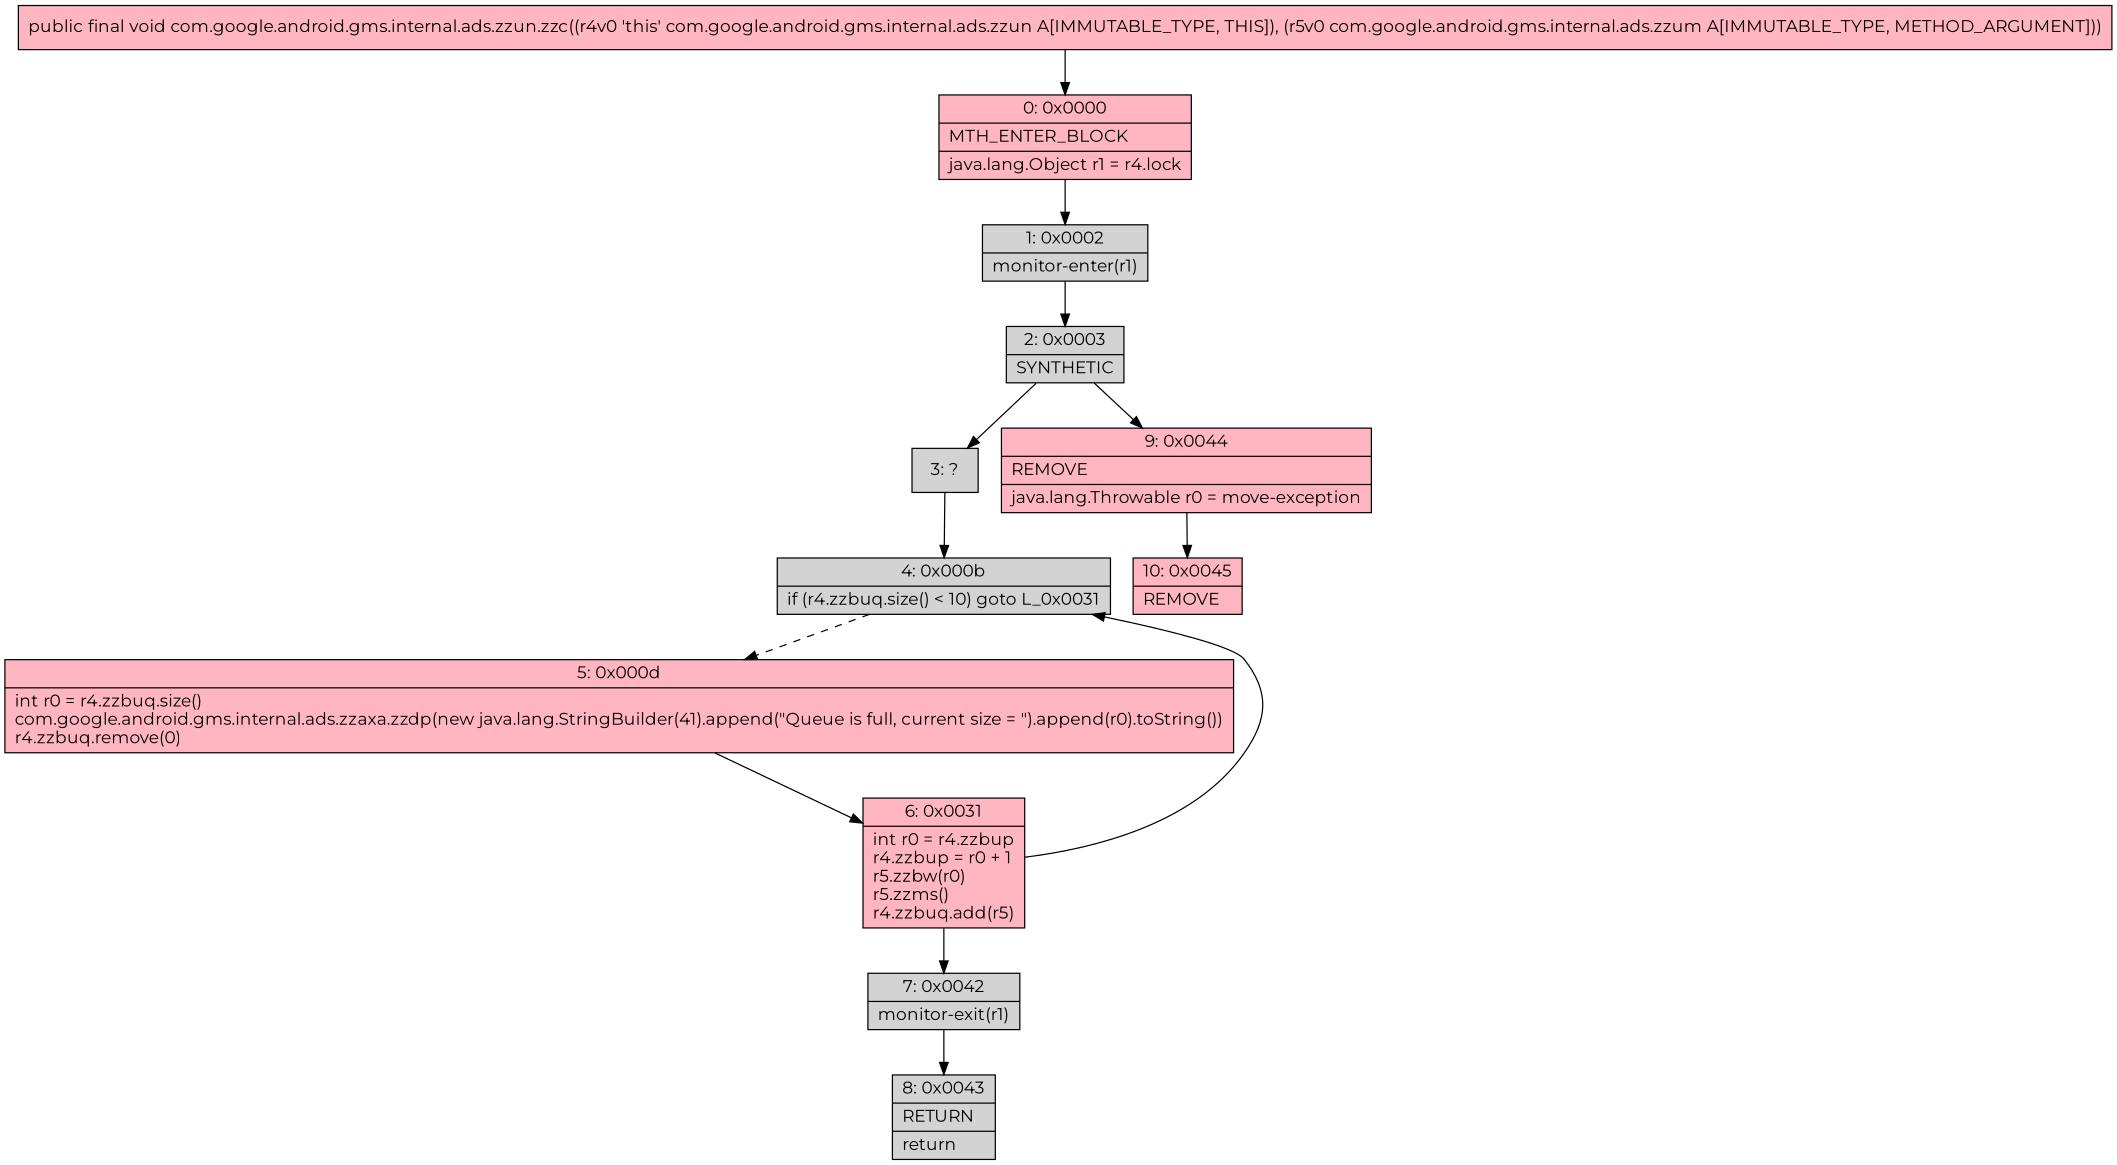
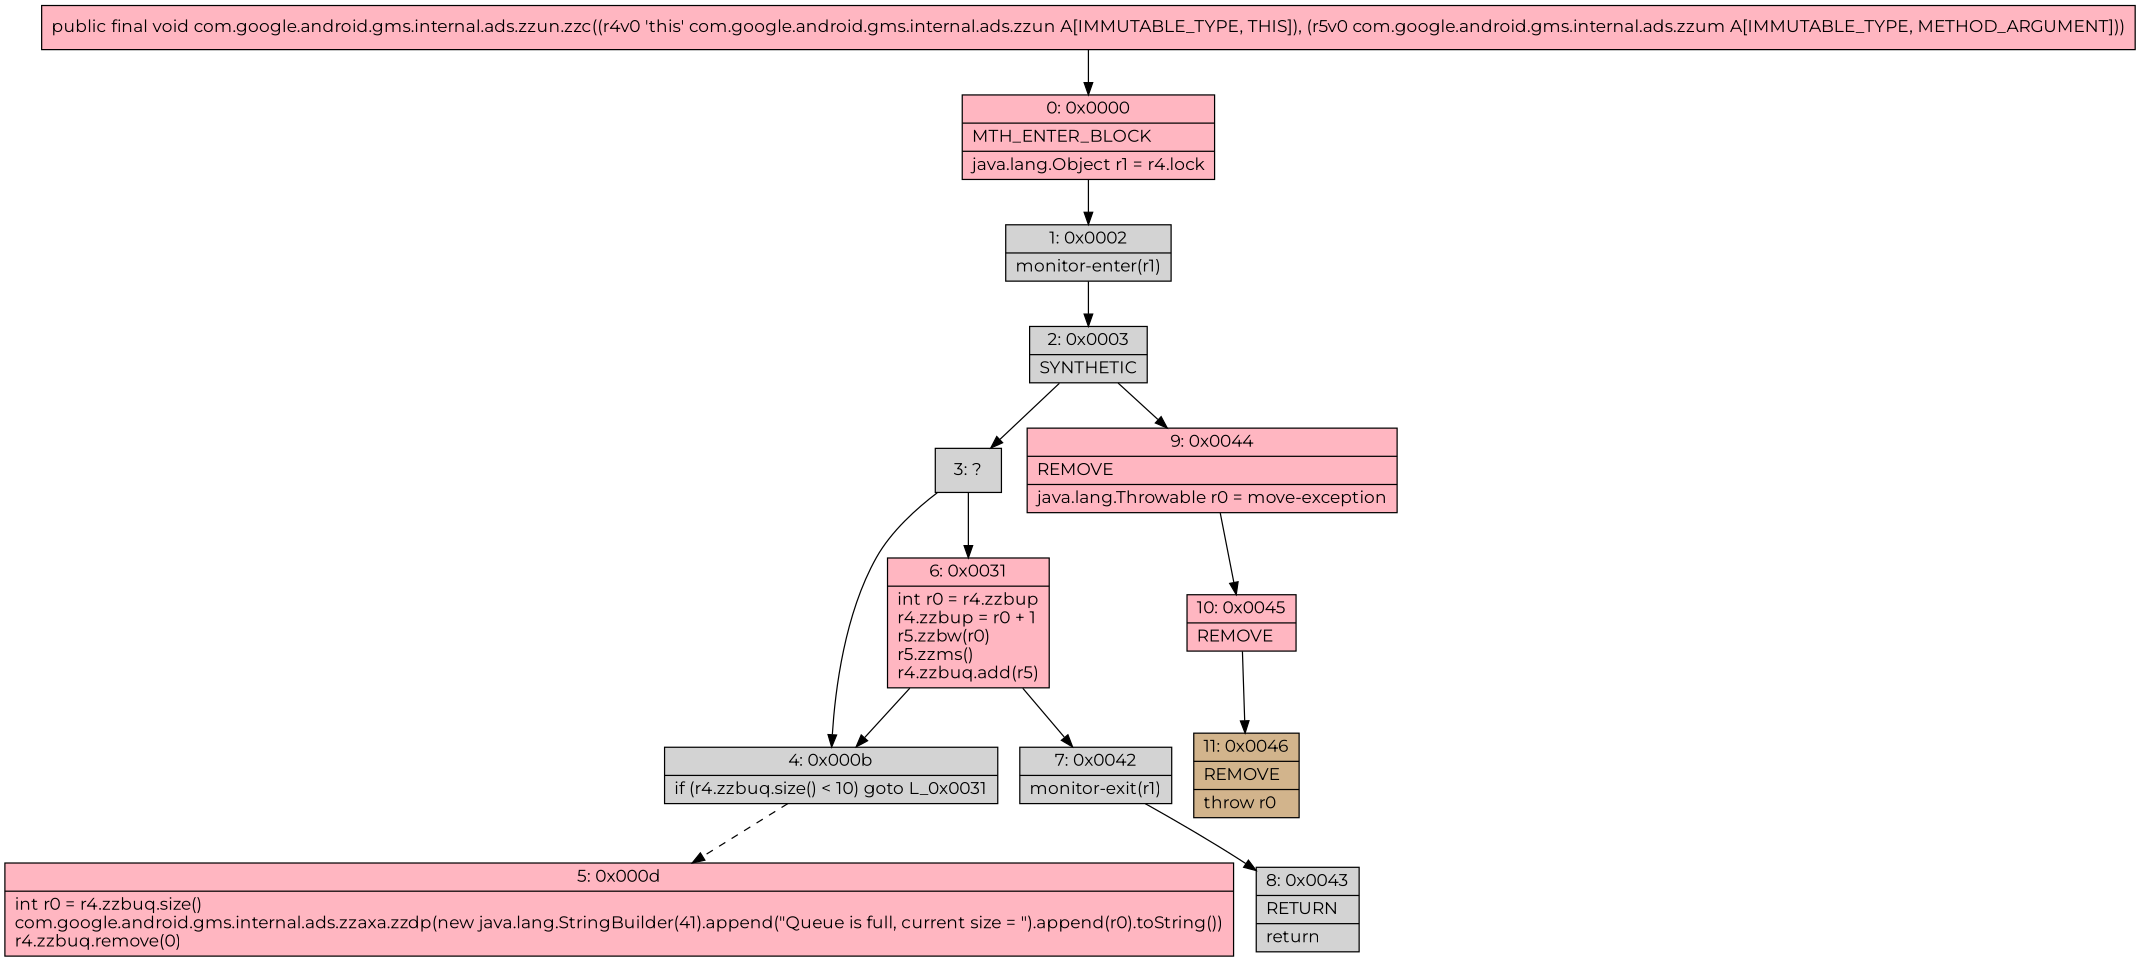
none -> (1246, 775)
(783, 785) -> (968, 519)
